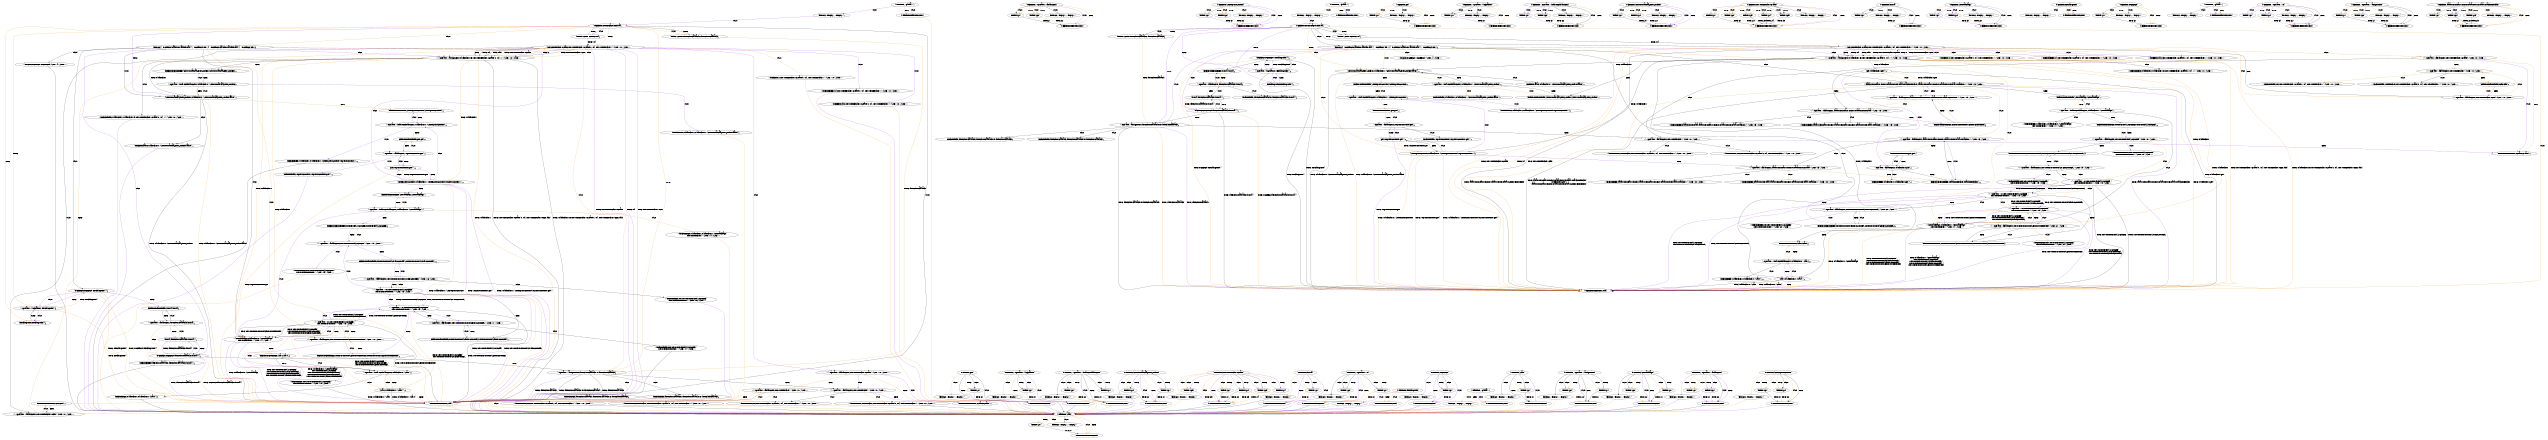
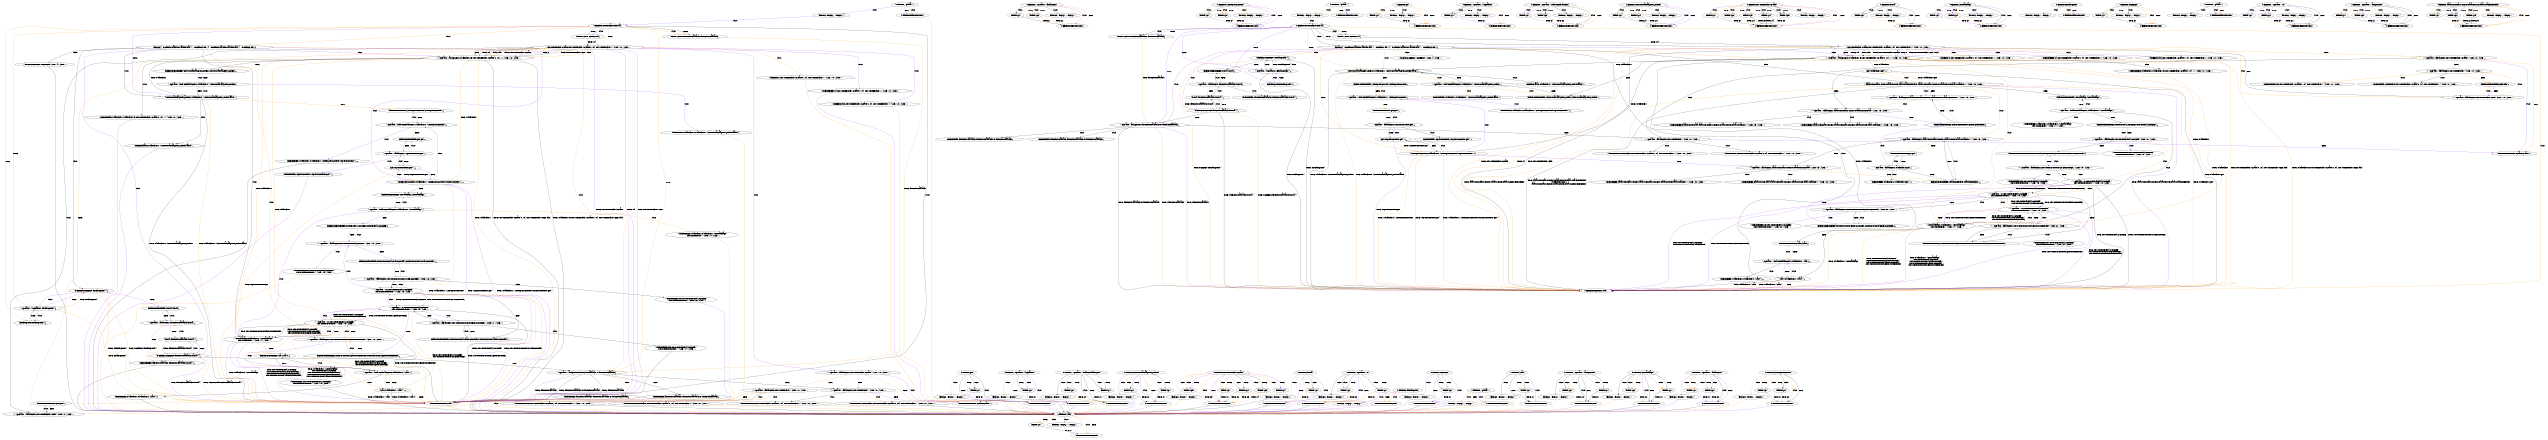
(1906, 109) -> (1896, 133)
